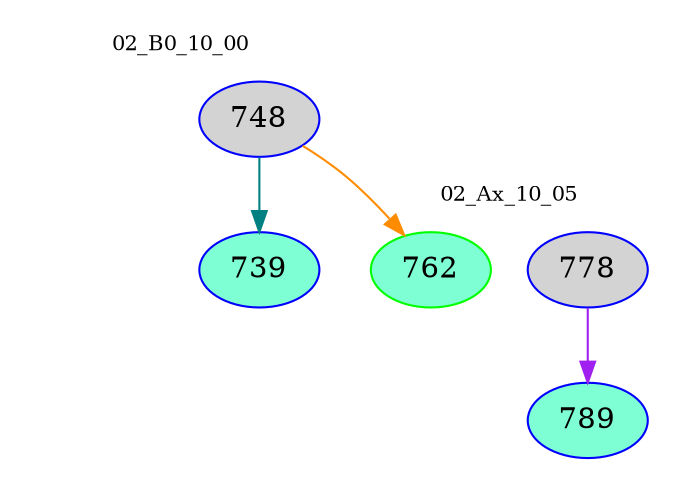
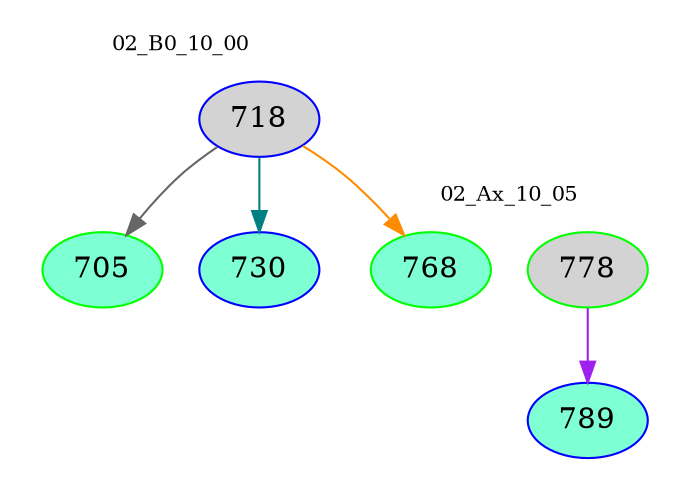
(259, 119) -> (259, 119)
none -> (102, 270)
(259, 270) -> (259, 270)
(431, 270) -> (431, 270)
(588, 270) -> (588, 270)
